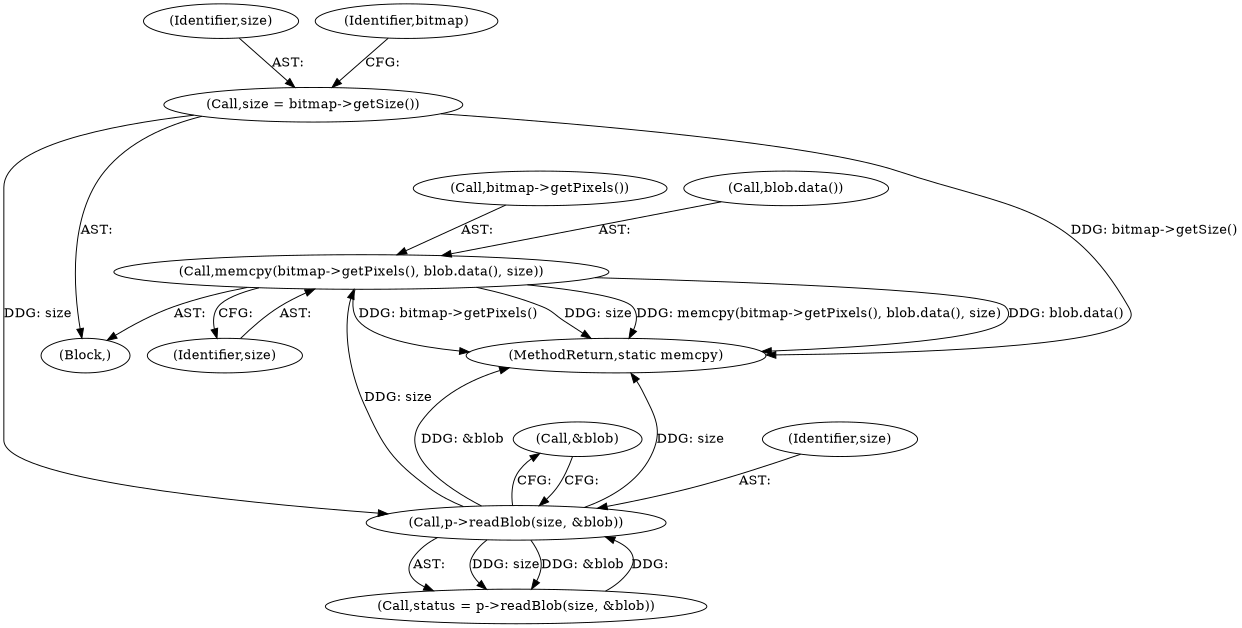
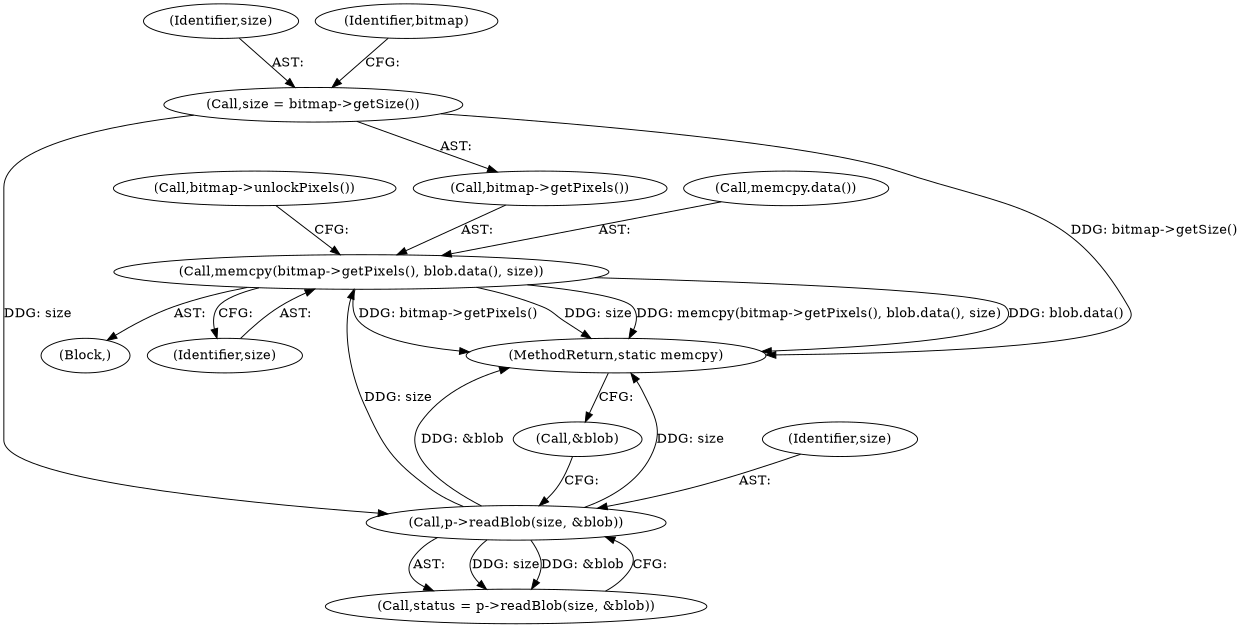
none -> (255, 188)
(786, 188) -> (786, 188)
(91, 193) -> (422, 145)
(515, 479) -> (599, 393)
(652, 565) -> (652, 565)
